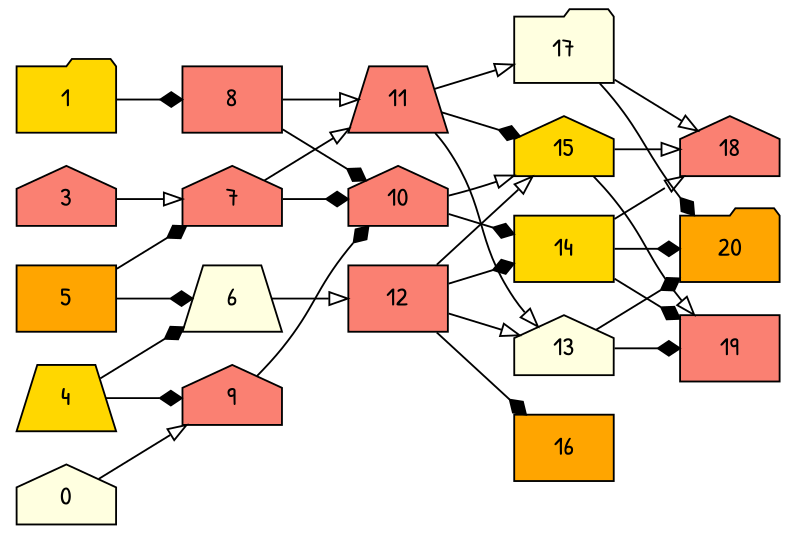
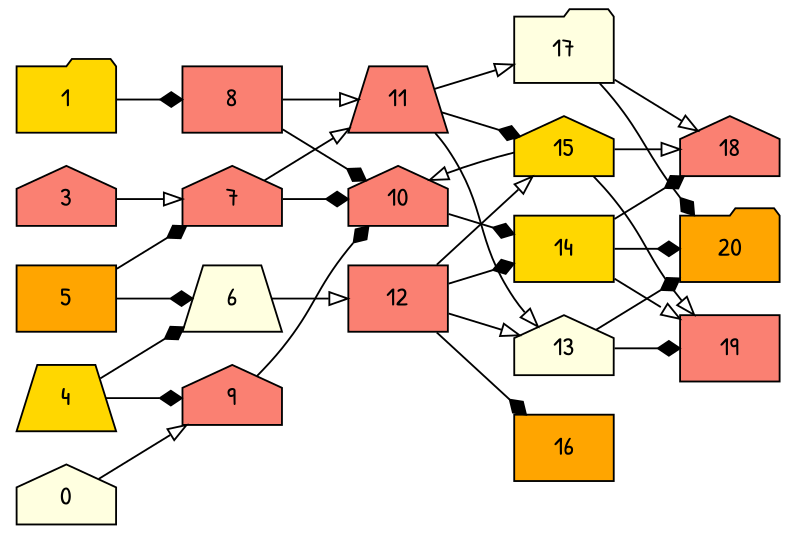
(481, 187) -> (480, 162)
(640, 204) -> (640, 204)
(635, 291) -> (635, 291)
